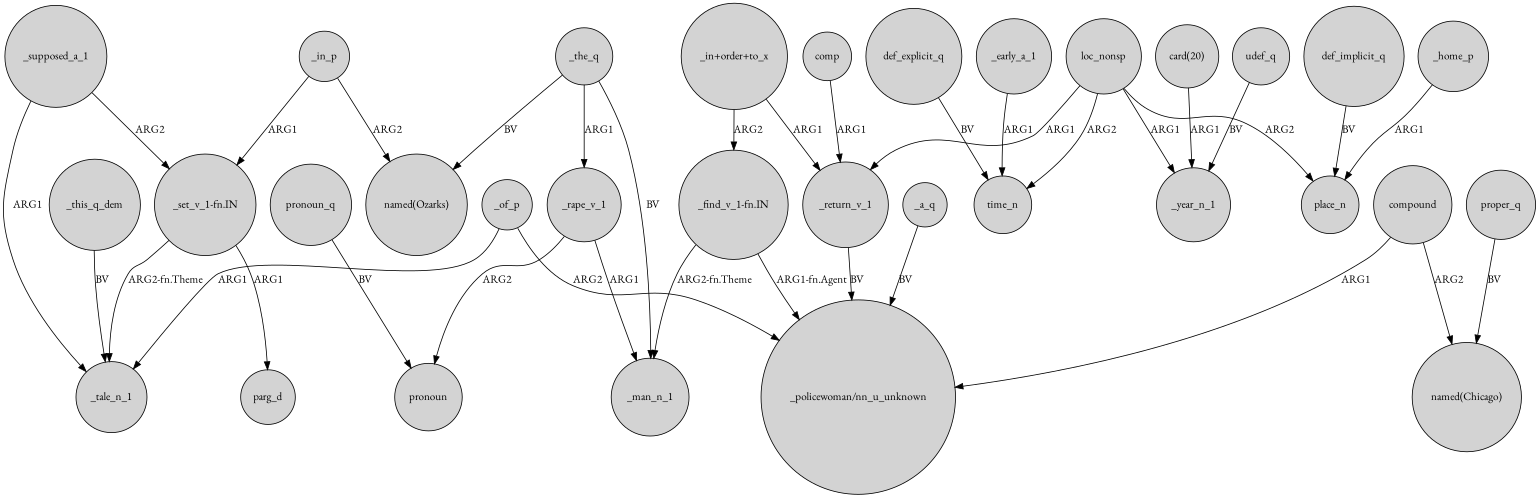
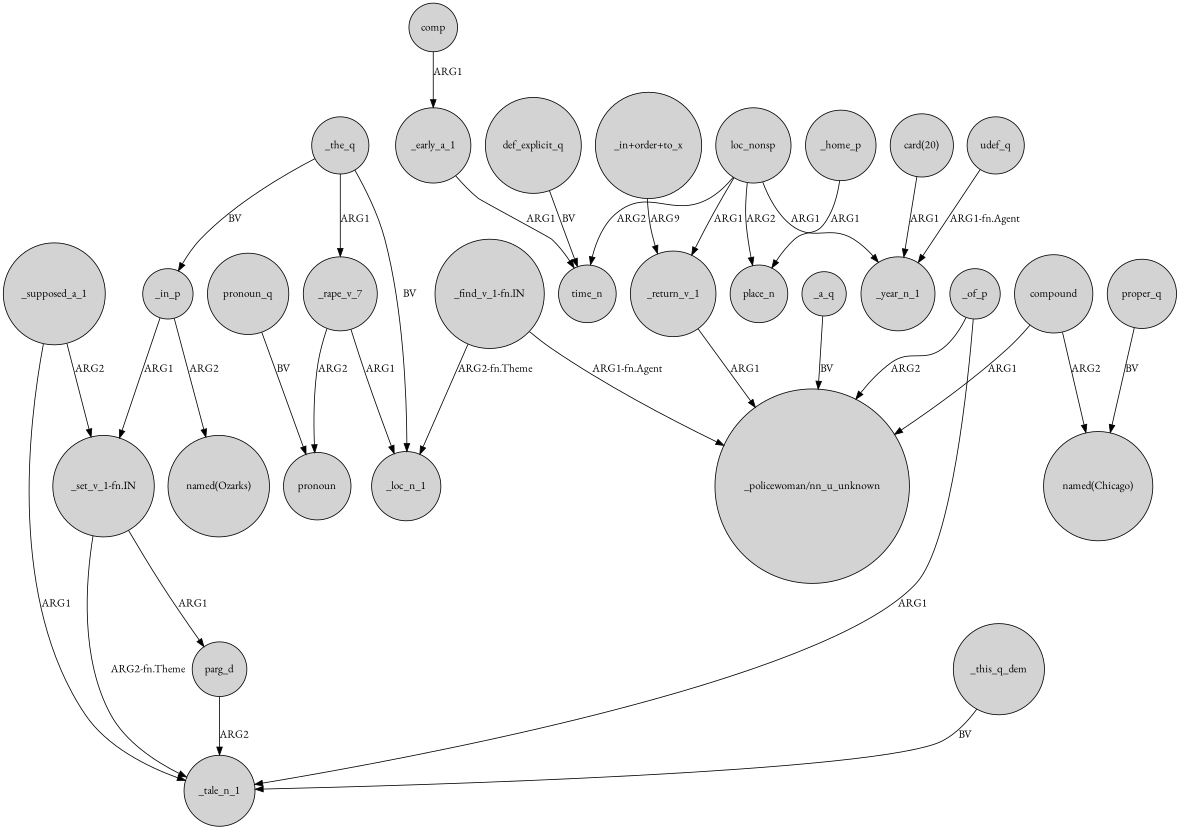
(1354, 56) -> none
(835, 117) -> (433, 76)
(510, 119) -> (242, 203)
(734, 126) -> none
(808, 130) -> (665, 219)
(1236, 130) -> (985, 219)
(584, 205) -> (340, 294)
(857, 280) -> (745, 369)
(650, 397) -> (406, 486)
none -> (220, 722)
